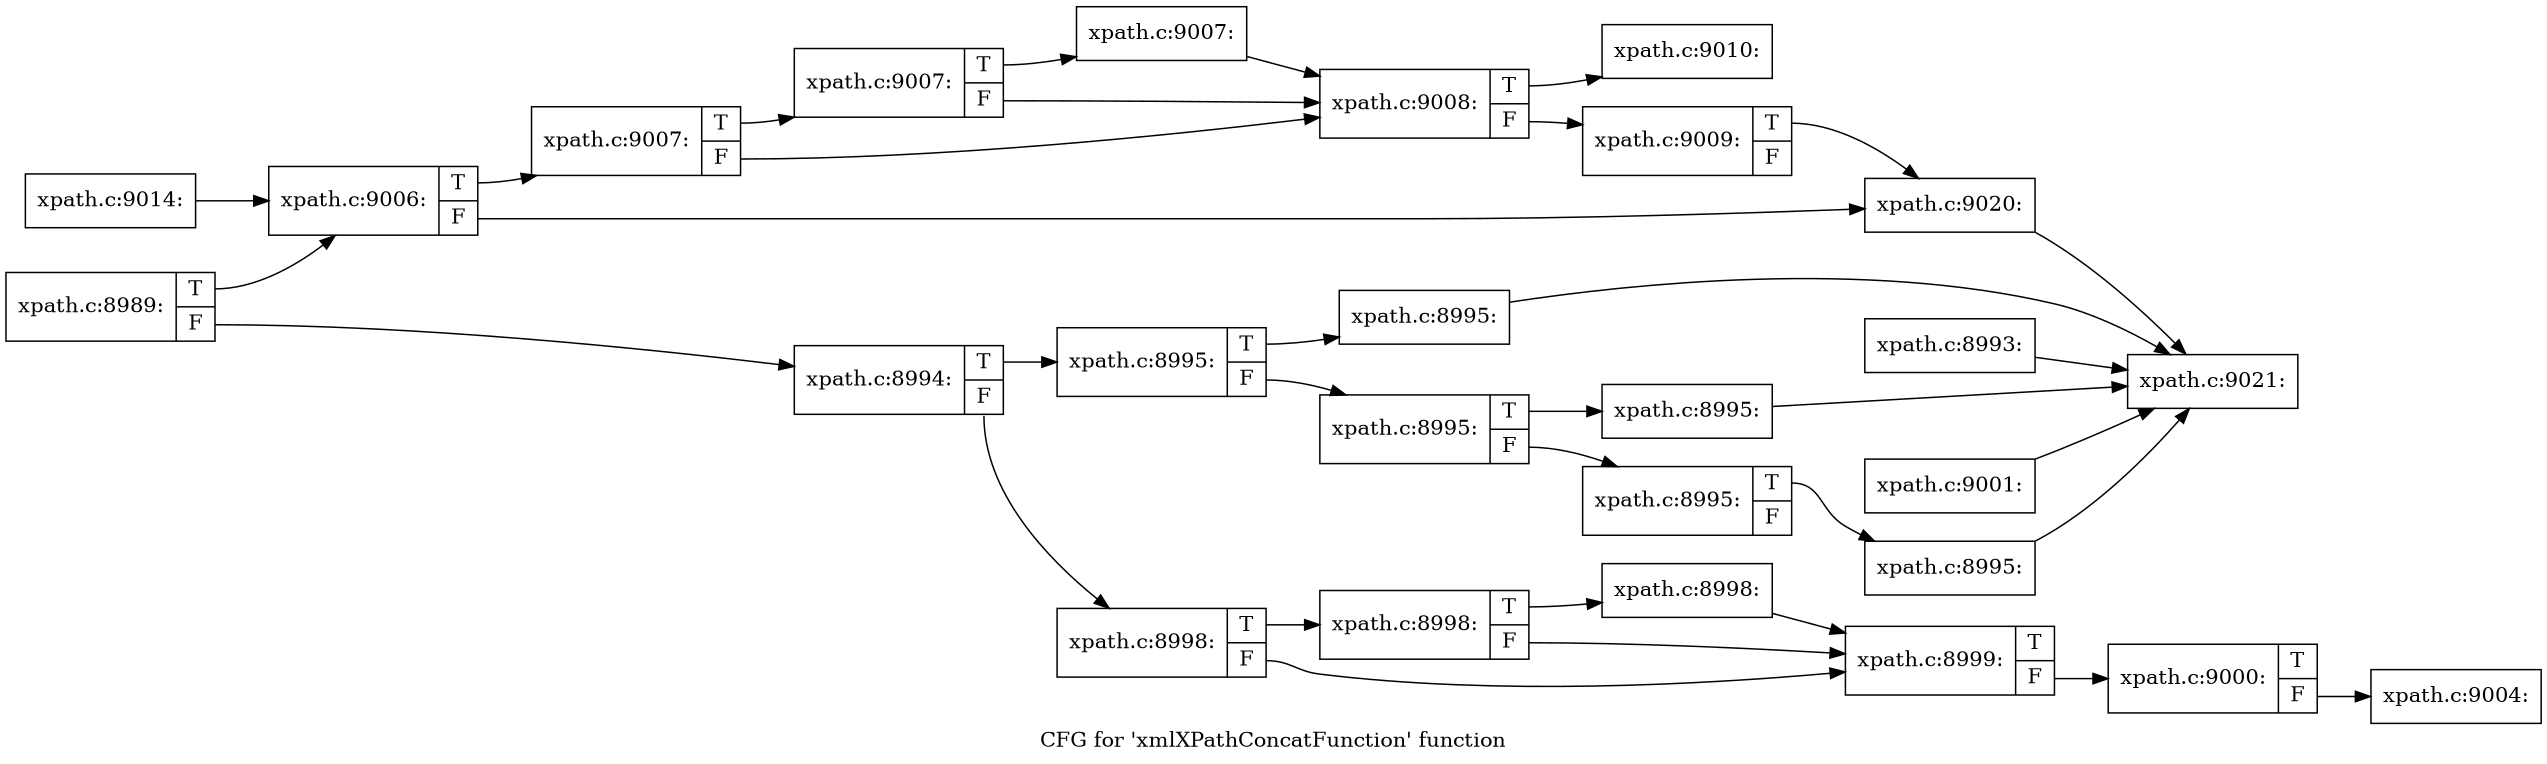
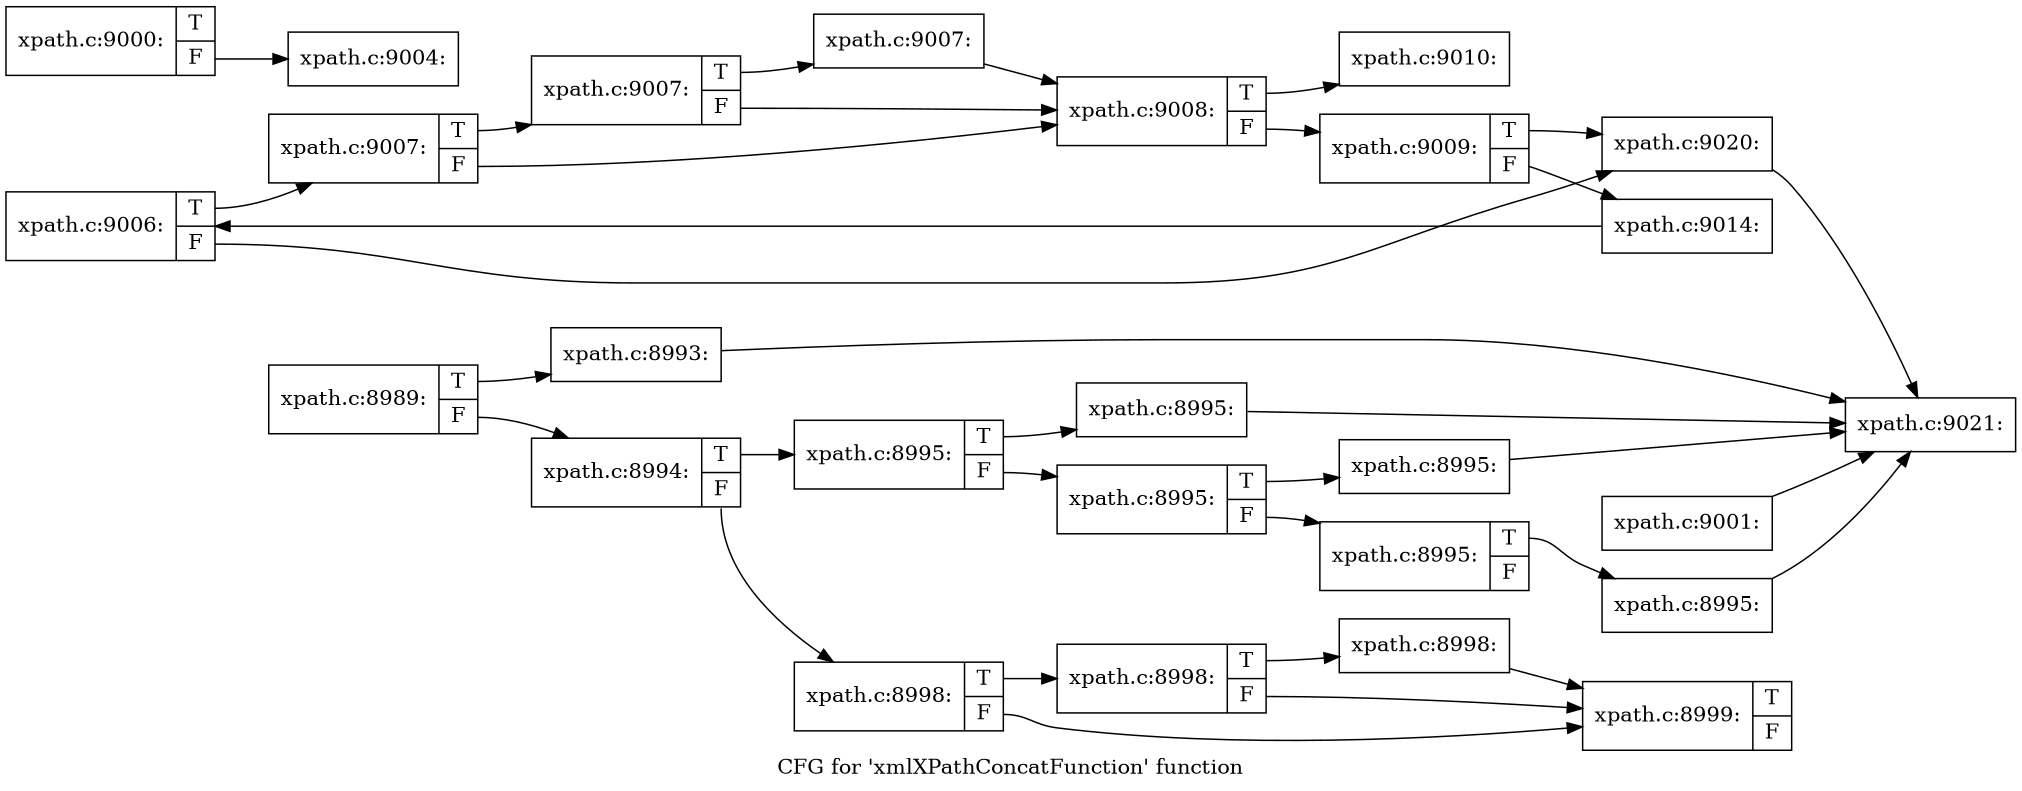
none -> (1560, 178)
(272, 275) -> (507, 380)
(2074, 679) -> none
